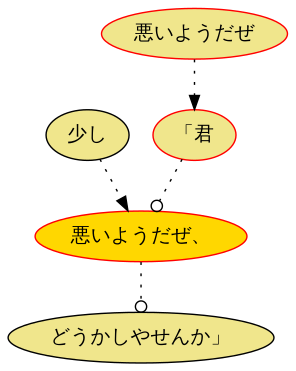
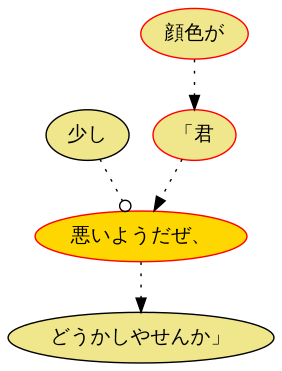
(194, 34) -> (194, 34)
(111, 179) -> (111, 180)
(171, 180) -> (171, 179)
(141, 282) -> (141, 280)
